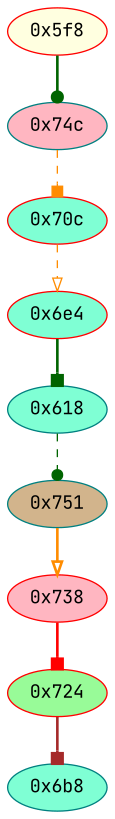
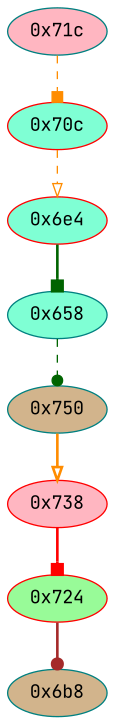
(57, 32) -> none
(57, 126) -> (57, 32)
(57, 410) -> (57, 315)
(57, 504) -> (57, 410)
(57, 734) -> (57, 641)
(57, 788) -> (57, 693)
